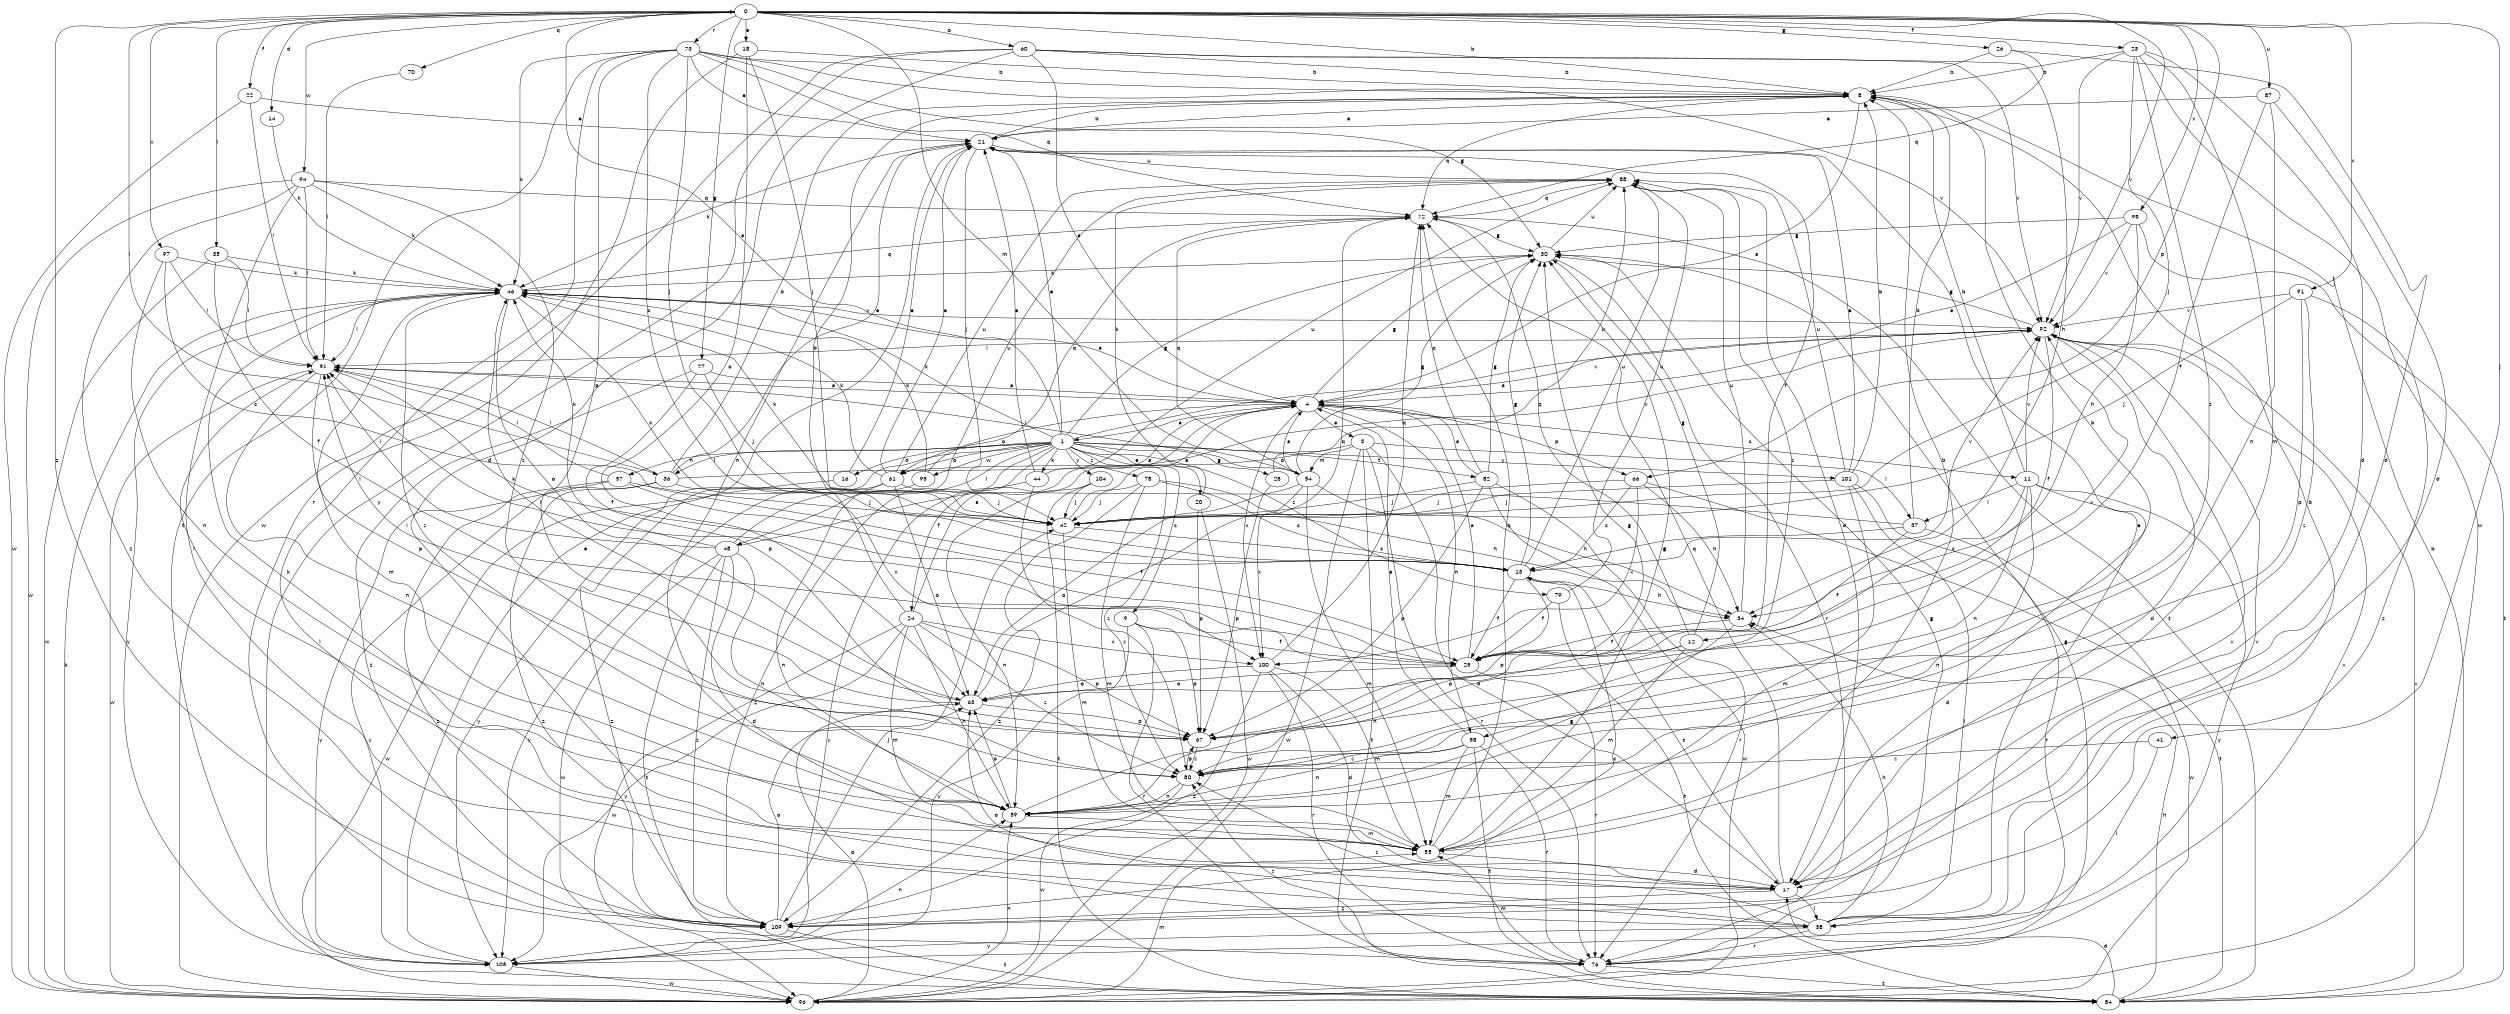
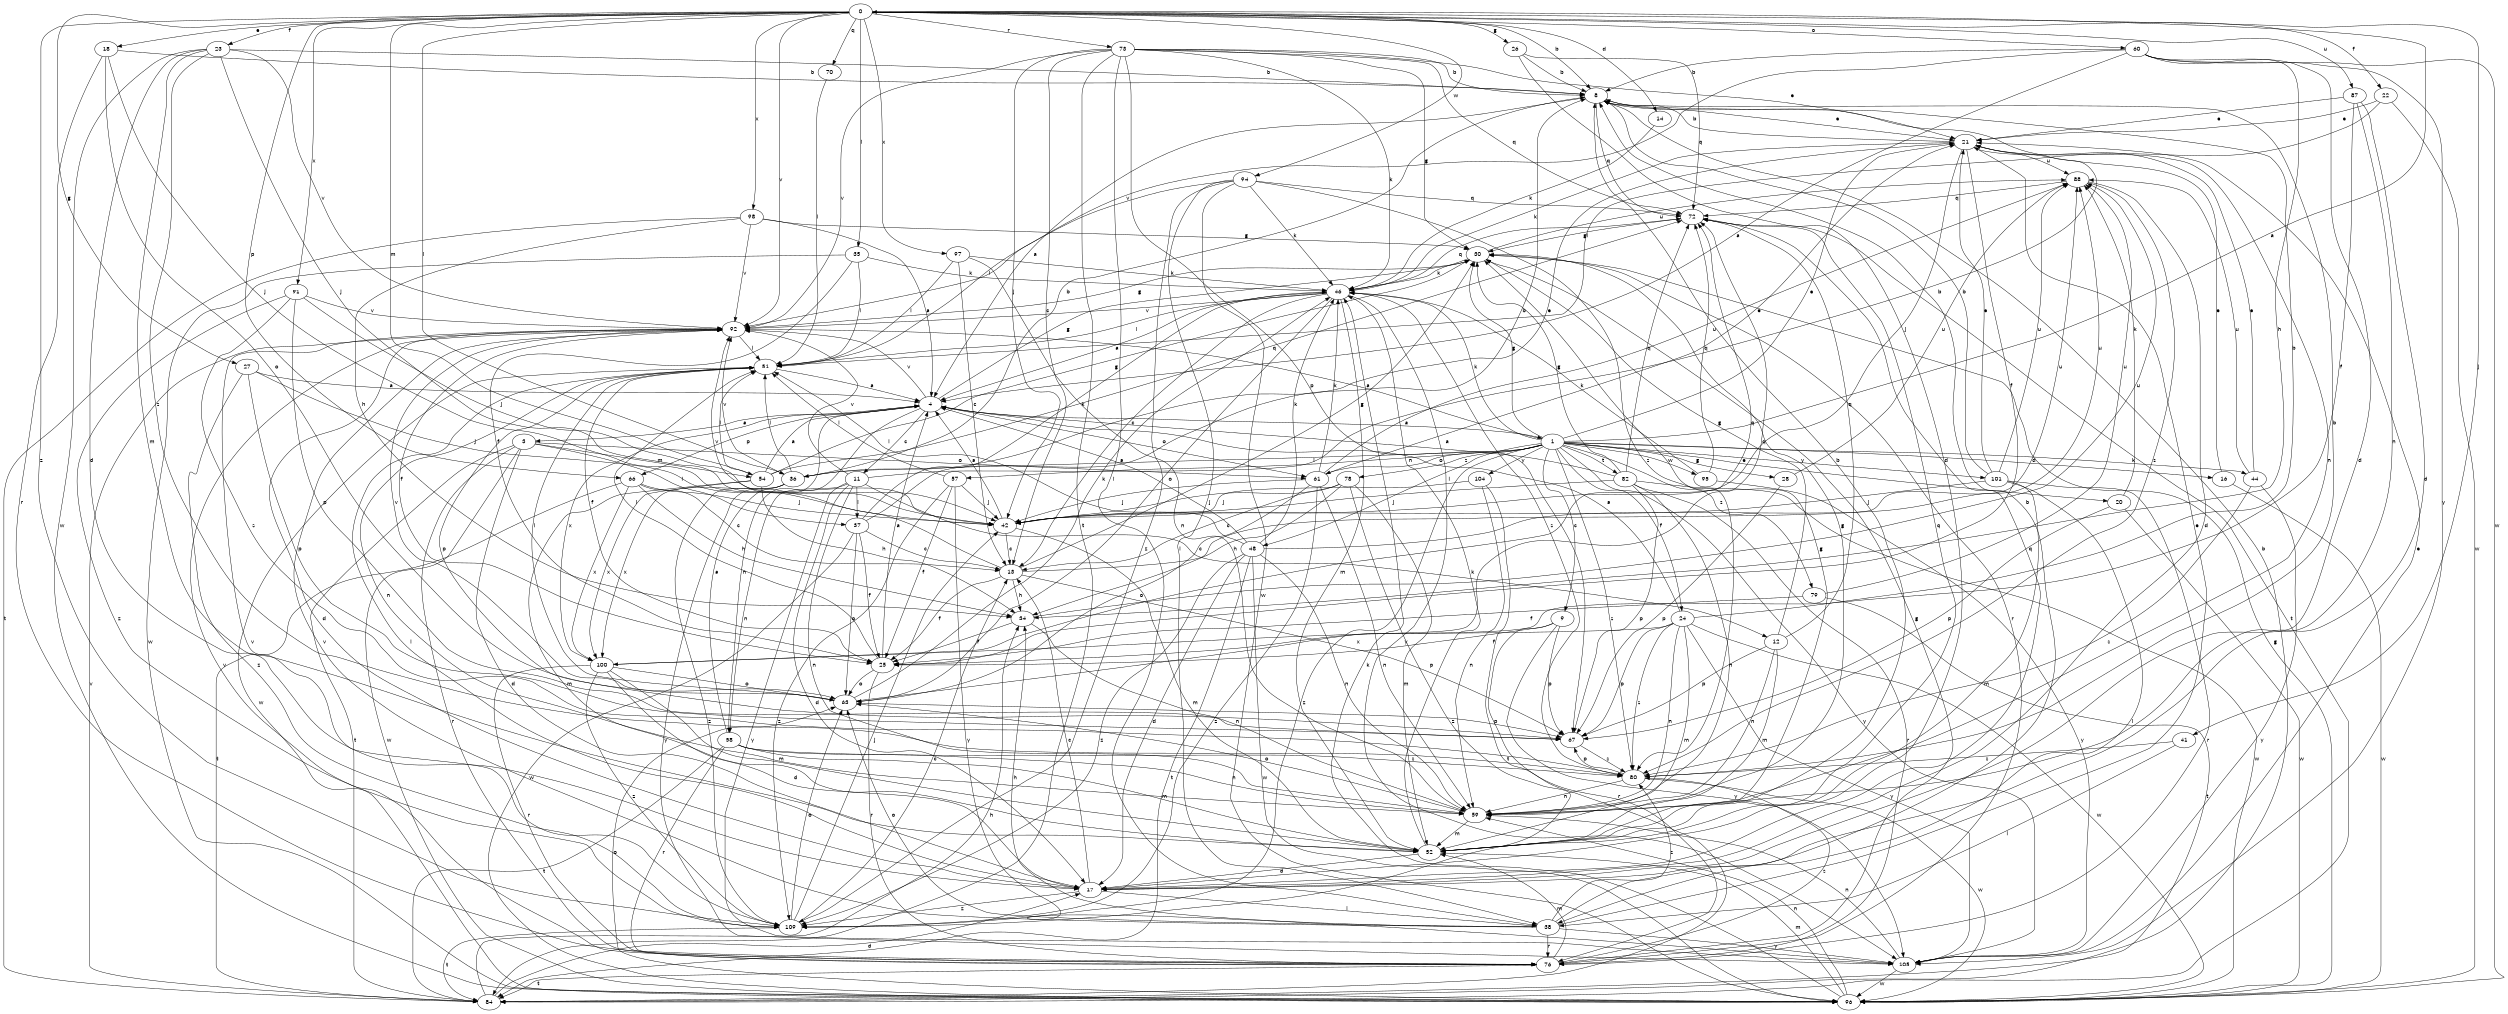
(1105, 559) -> (851, 612)
none -> (1719, 717)
(1572, 721) -> (1237, 721)
(1428, 852) -> (1429, 852)
